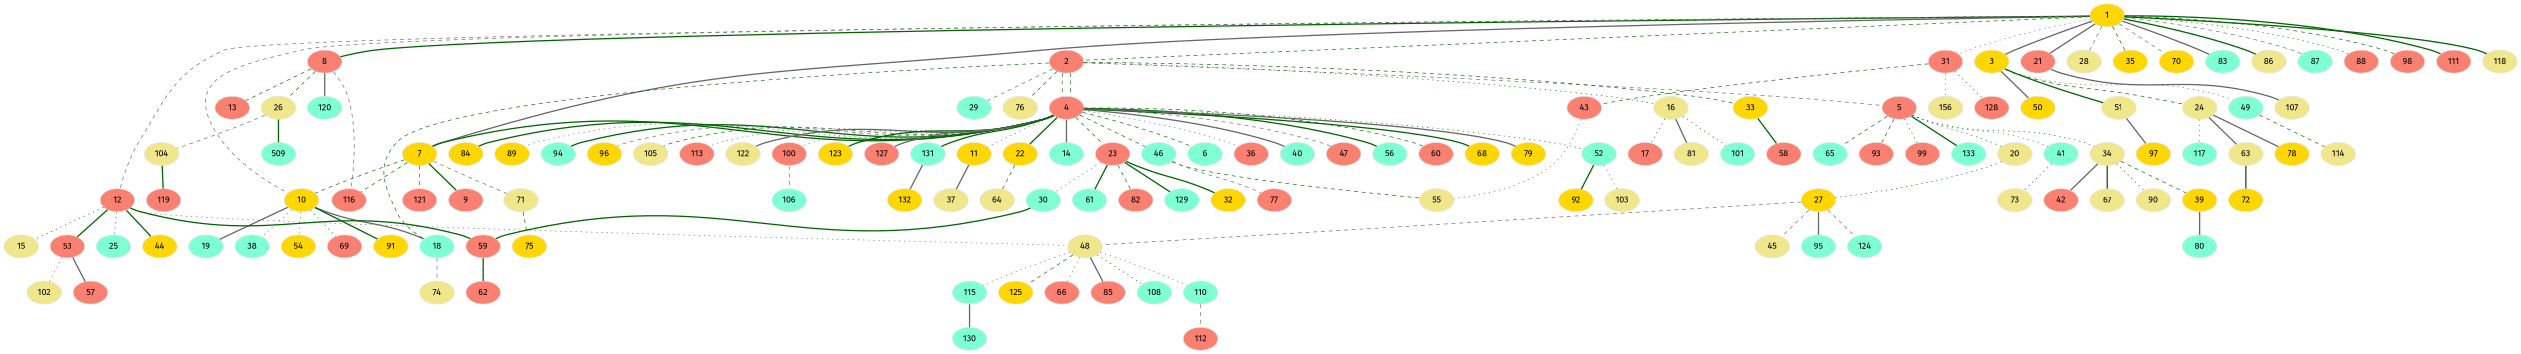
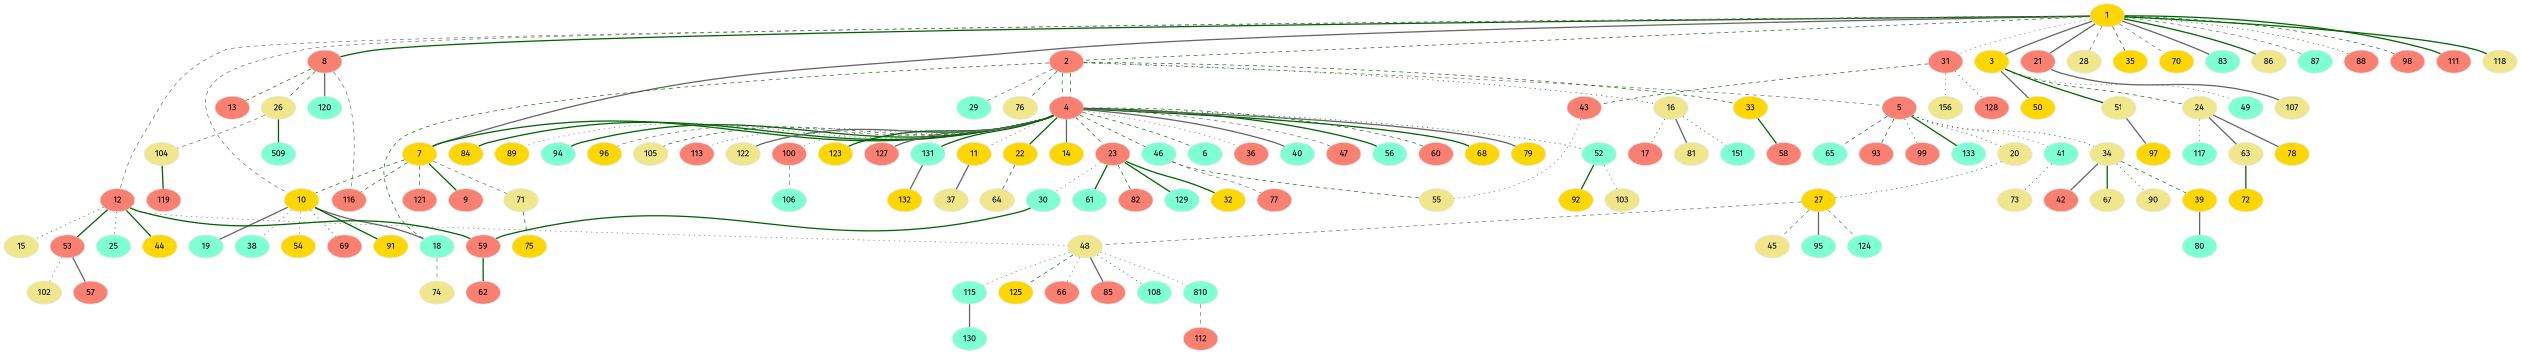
(1066, 154) -> (1066, 154)
(1738, 154) -> (1738, 154)
(2338, 154) -> none
(1201, 293) -> (1201, 293)
